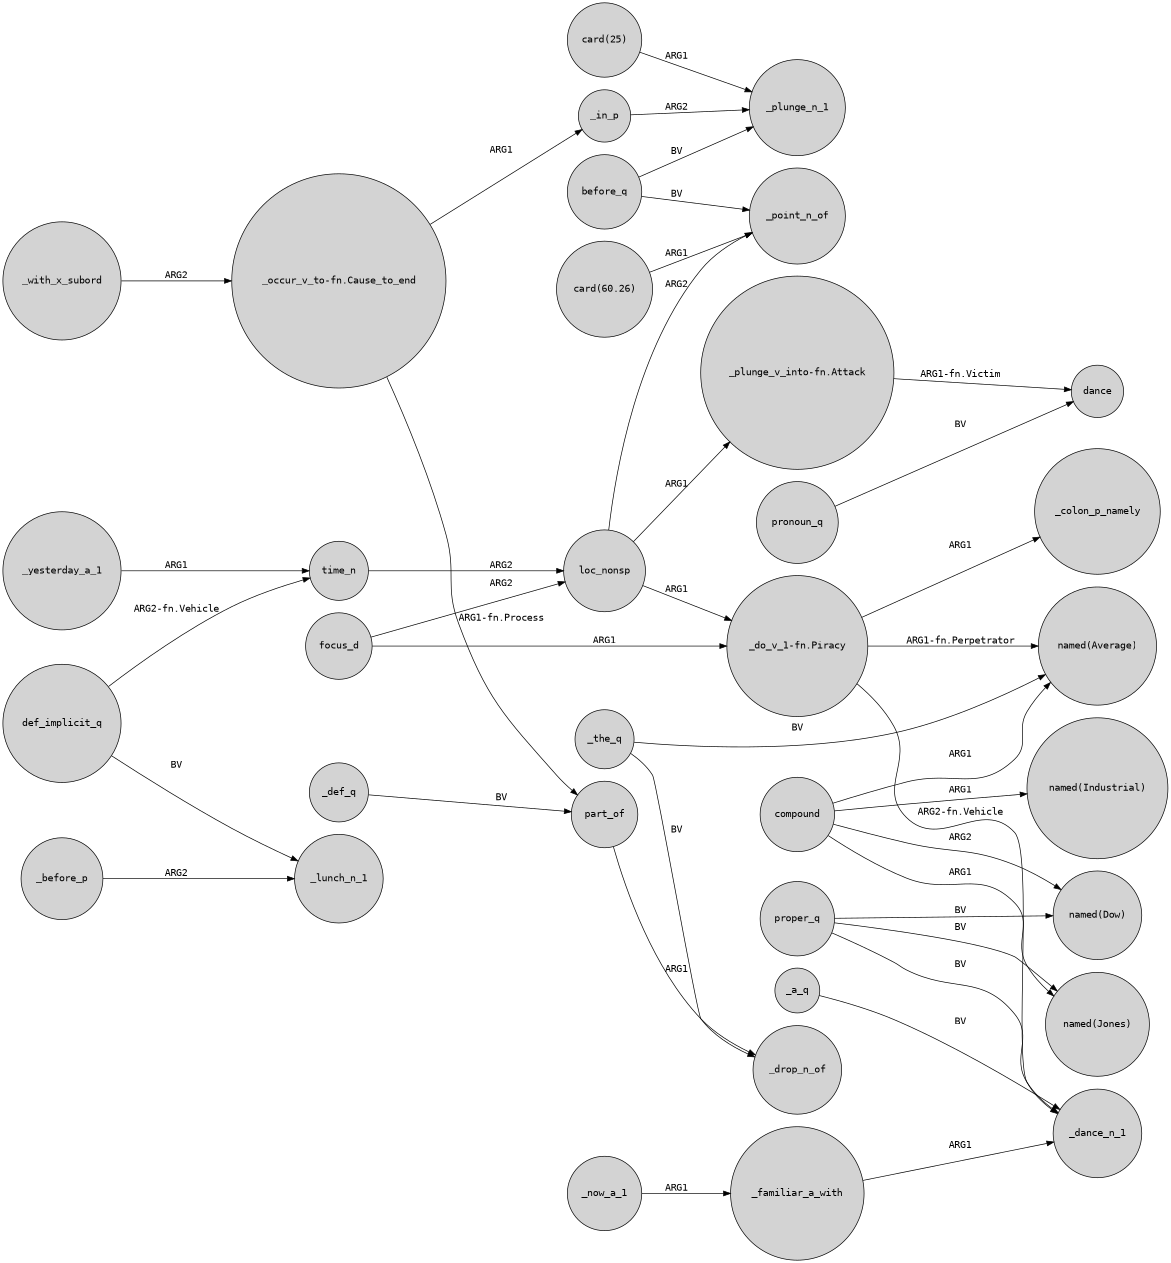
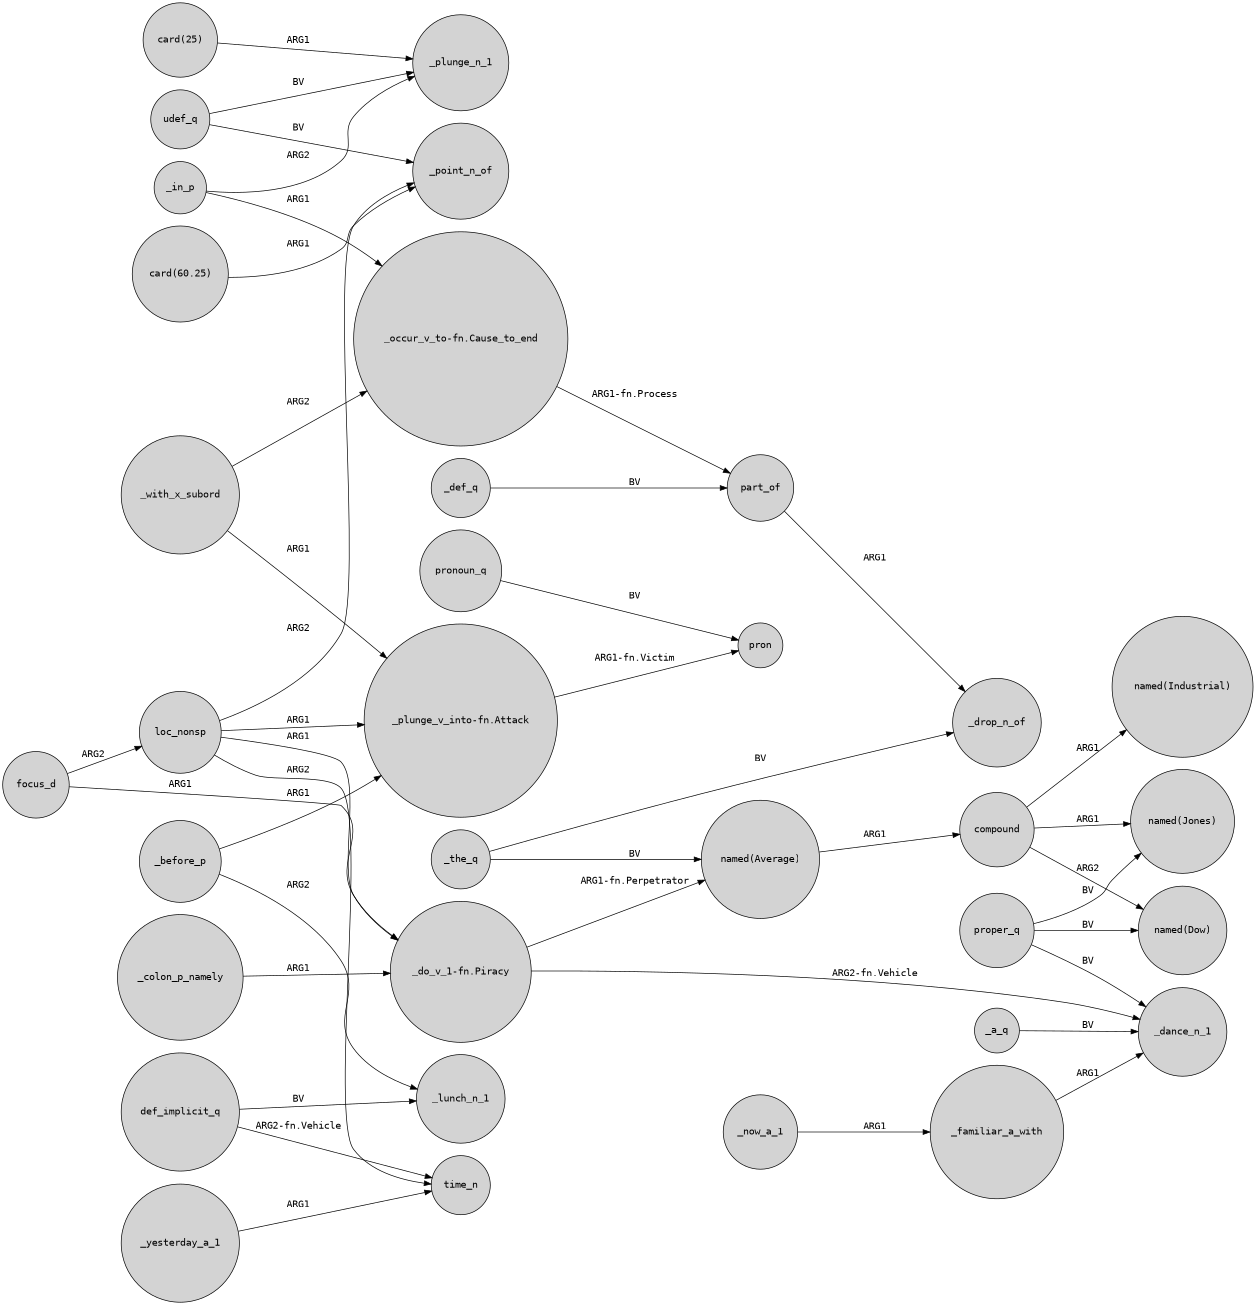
(503, 179) -> (295, 218)
(605, 192) -> (180, 119)
(605, 289) -> (180, 274)
(1097, 391) -> (760, 645)
(463, 571) -> (349, 942)
(948, 579) -> (313, 975)
none -> (305, 592)
(965, 779) -> (886, 844)
none -> (299, 818)
